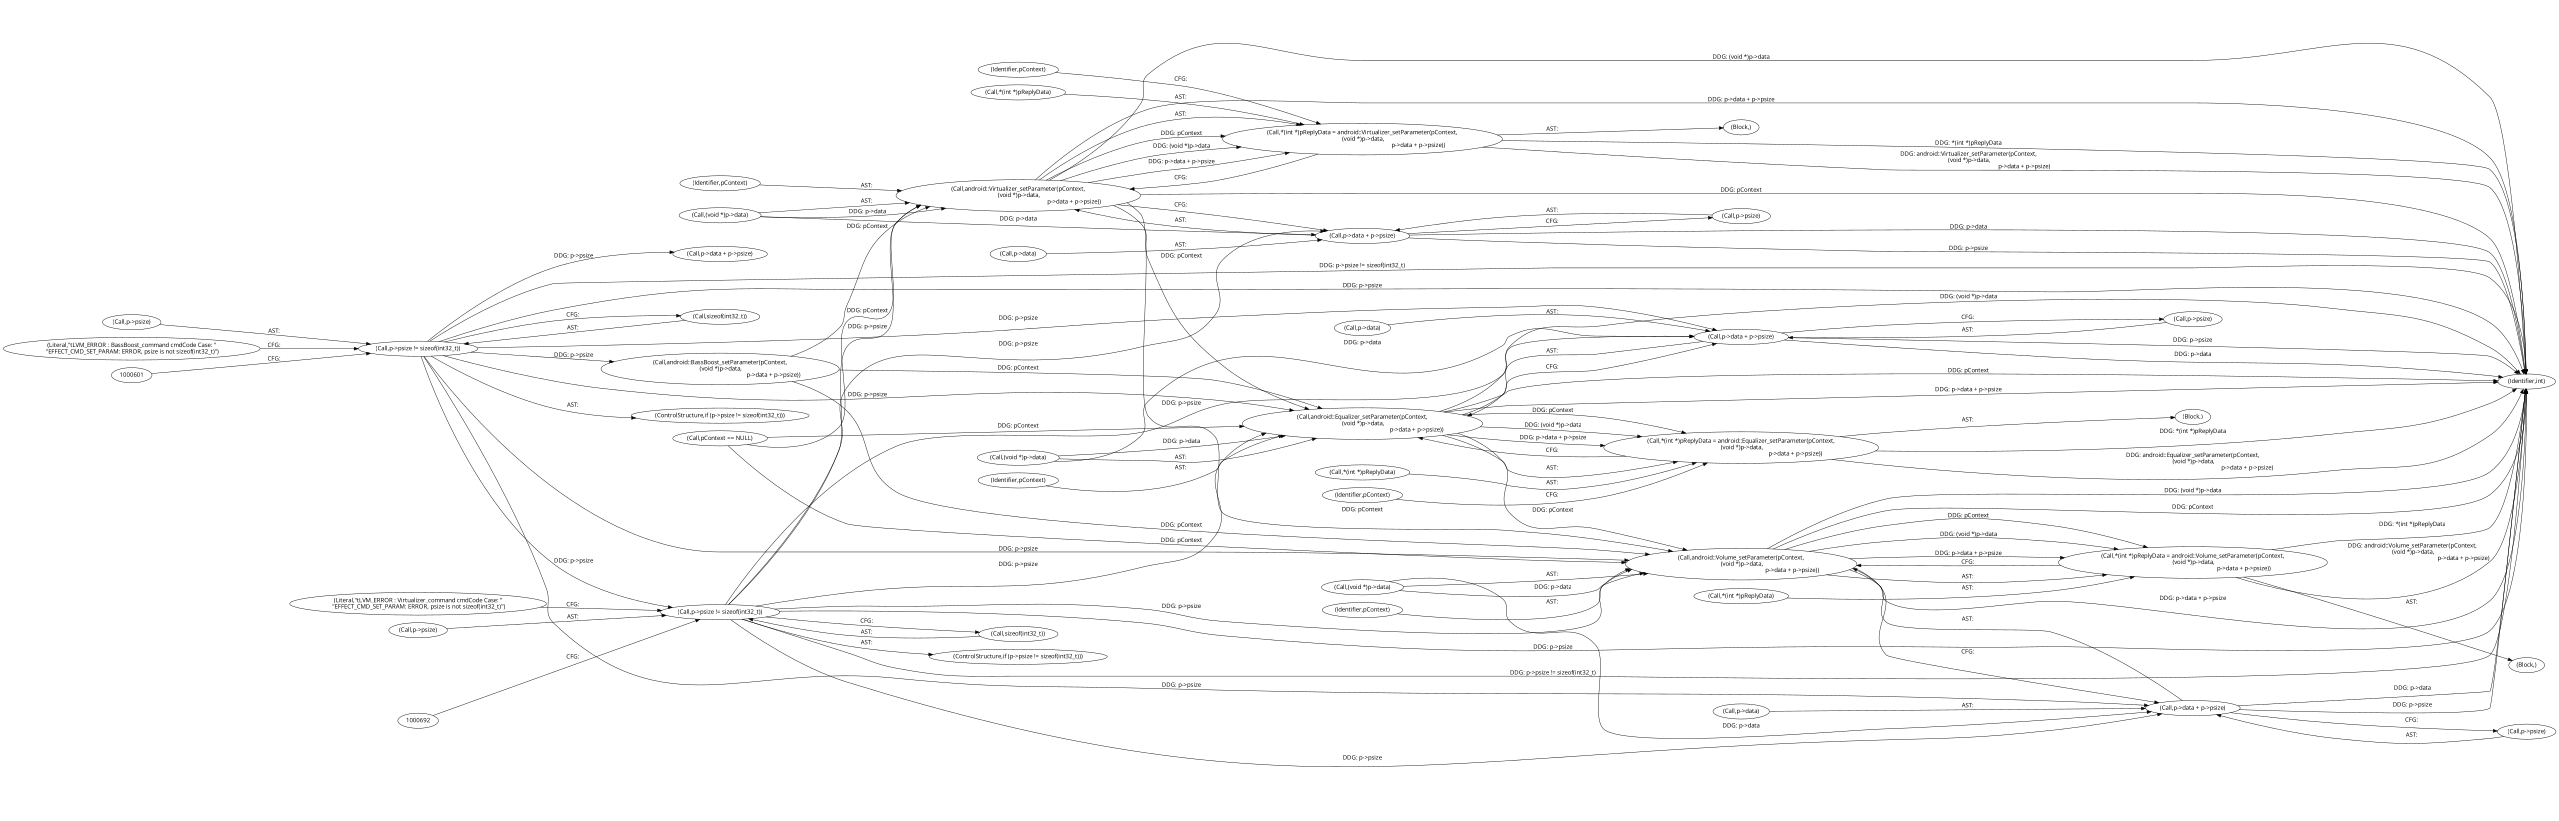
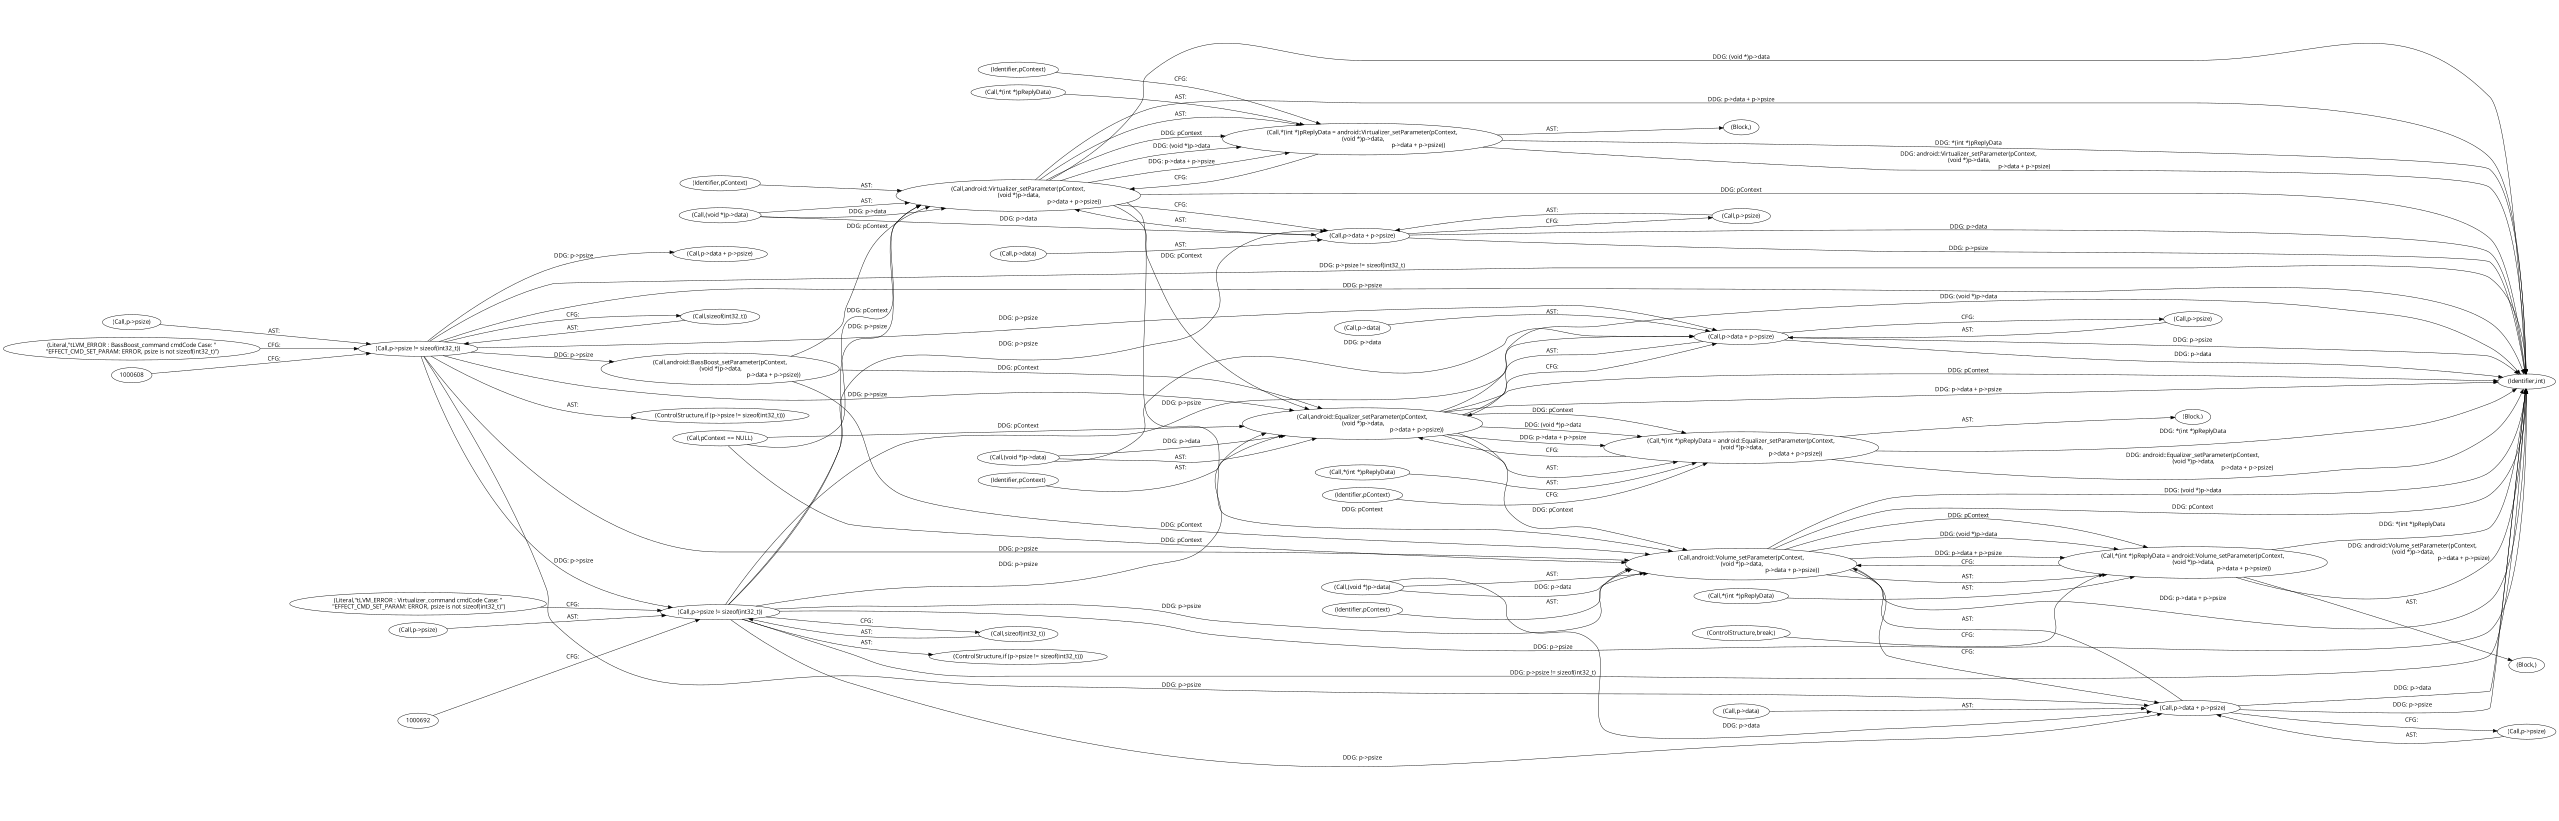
(132, 375) -> (132, 375)
none -> (1741, 633)
